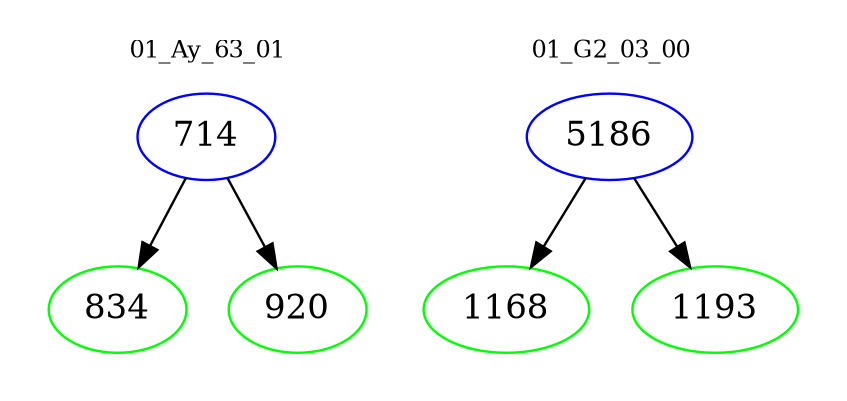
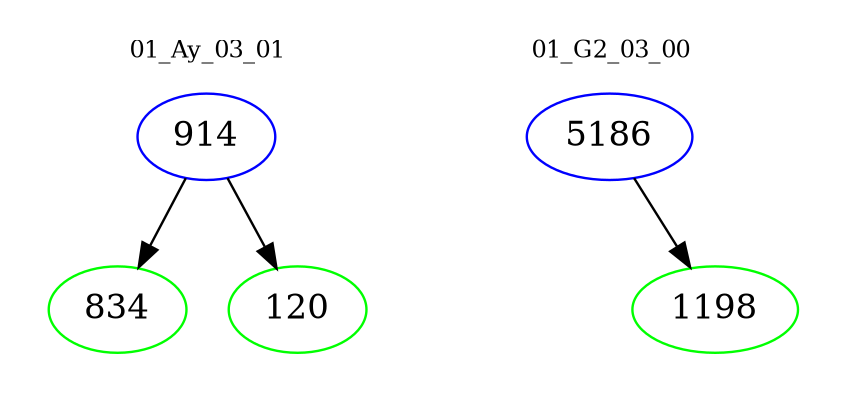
(208, 52) -> (208, 52)
(206, 137) -> (206, 137)
(298, 310) -> (298, 310)
(506, 310) -> none
(715, 310) -> (715, 310)
